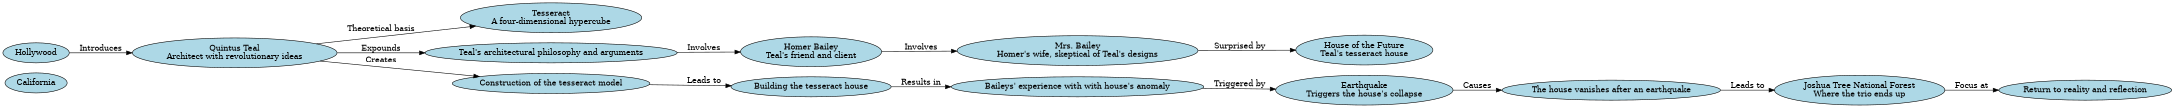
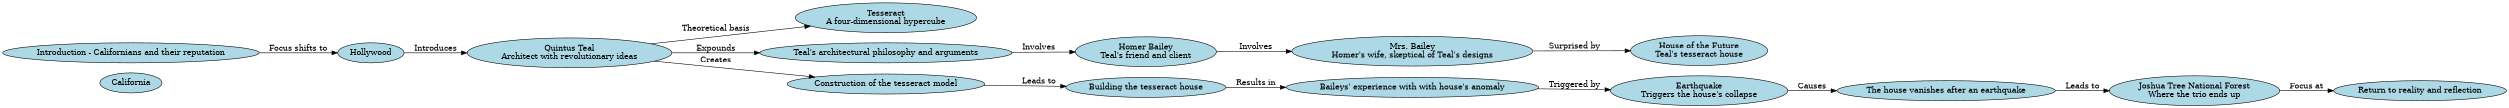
none -> (131, 53)
